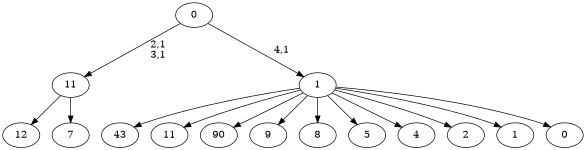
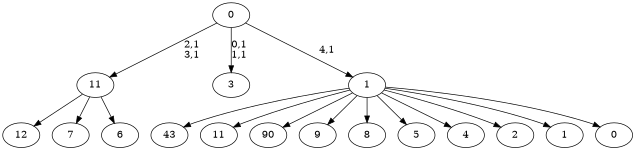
none -> (231, 85)
none -> (120, 135)
